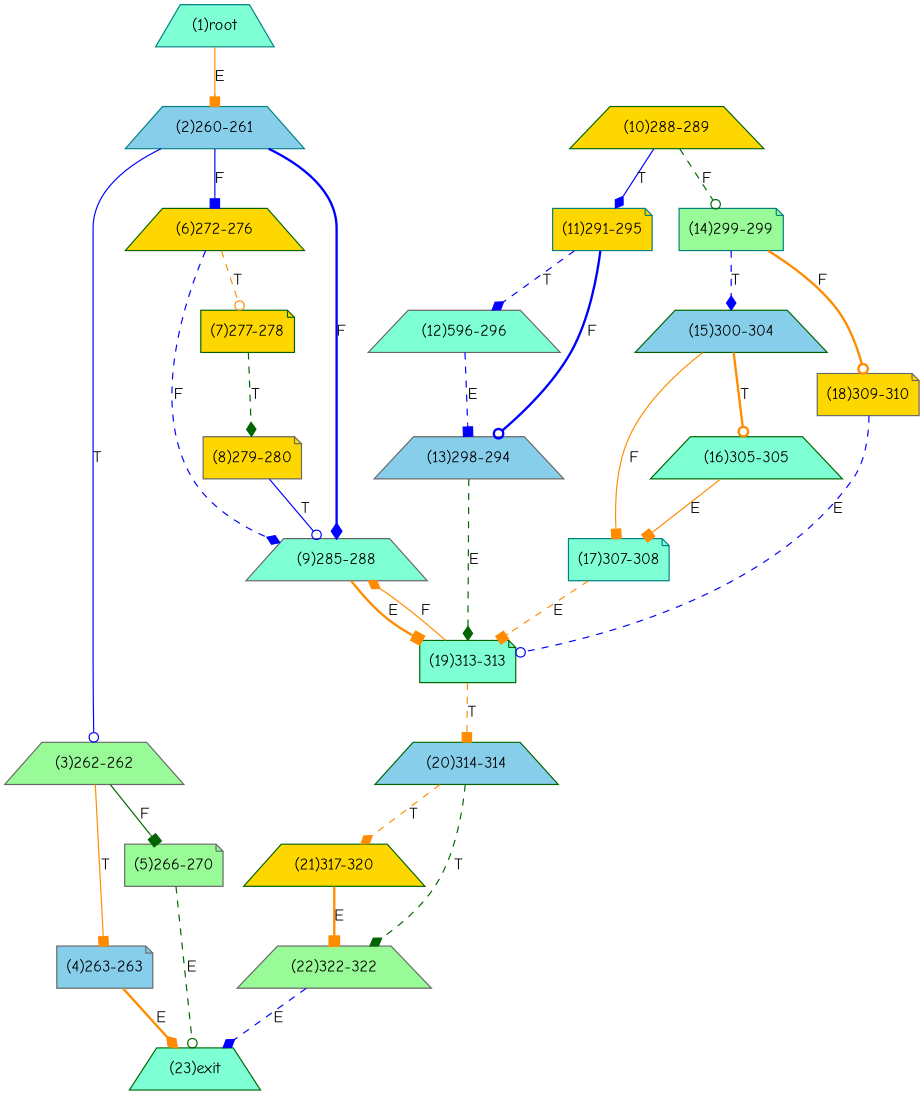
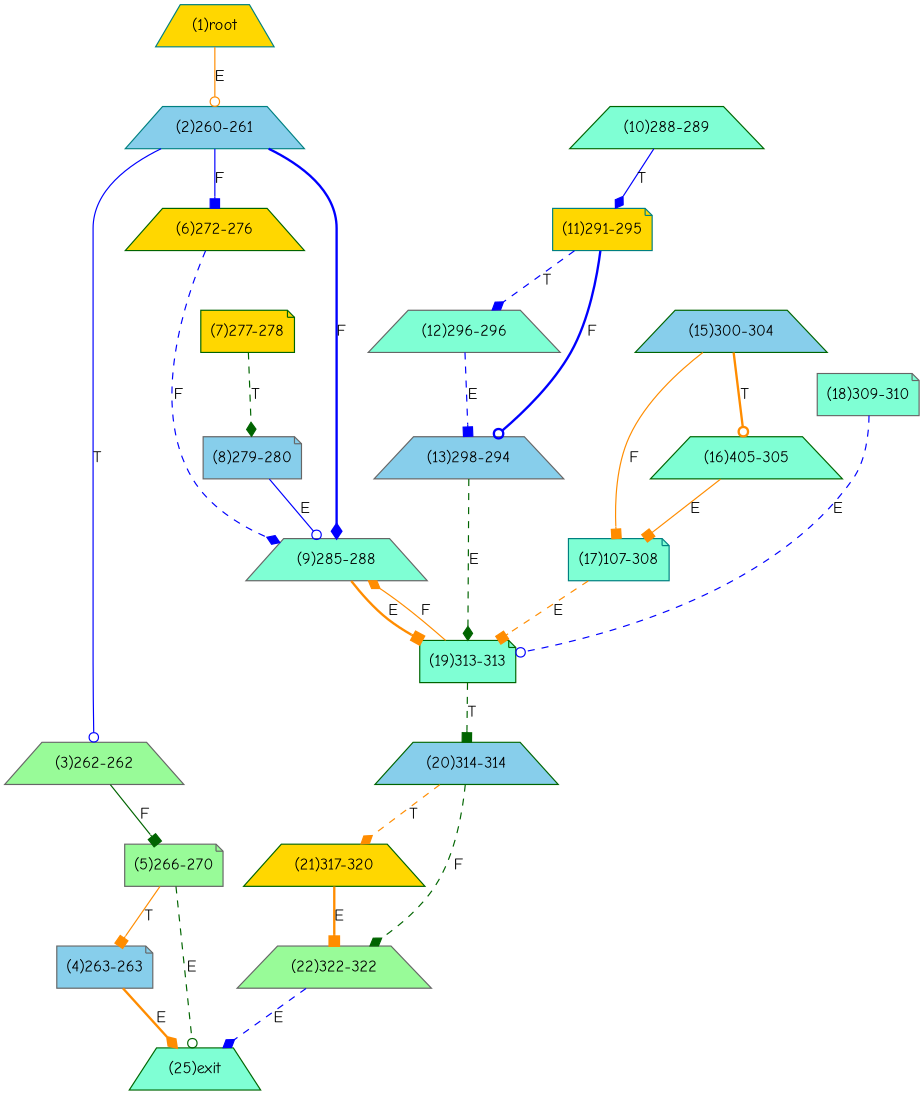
(215, 26) -> (215, 26)
(215, 72) -> (215, 72)
(667, 128) -> (667, 128)
(731, 229) -> none
(230, 276) -> none
(464, 331) -> (464, 331)
(868, 395) -> (868, 395)
(252, 458) -> (252, 458)
(746, 458) -> (746, 458)
(306, 509) -> (306, 509)
(619, 560) -> (619, 560)
(467, 707) -> (467, 707)
(99, 859) -> (143, 911)
(459, 865) -> (459, 865)
(195, 1069) -> (195, 1069)
